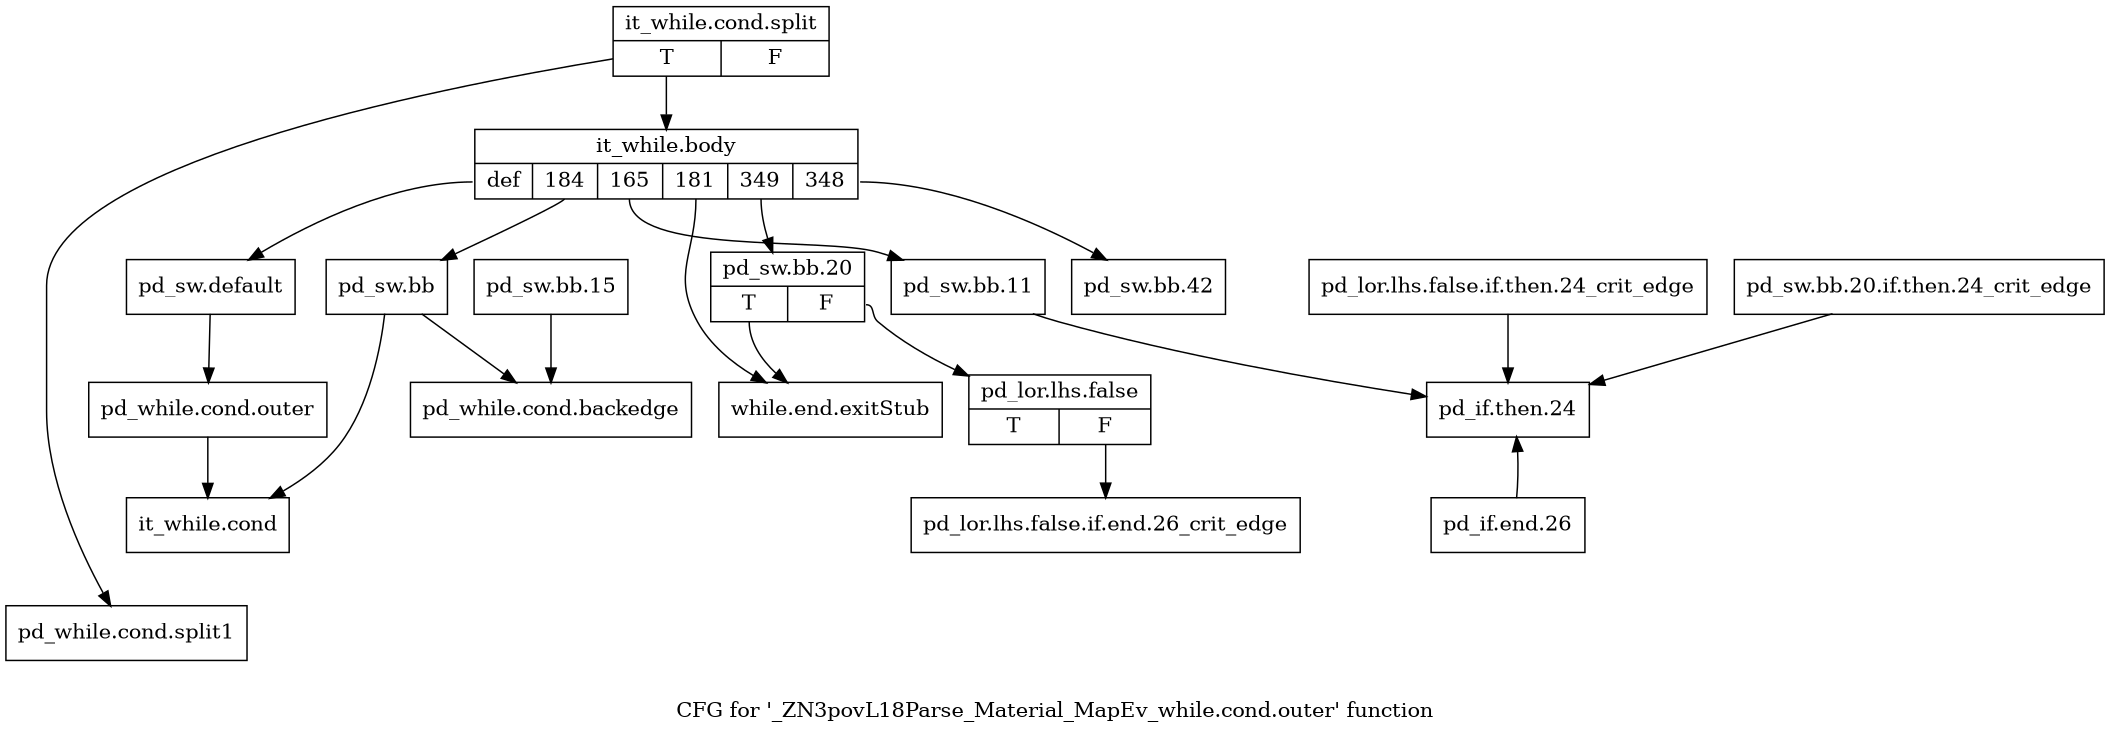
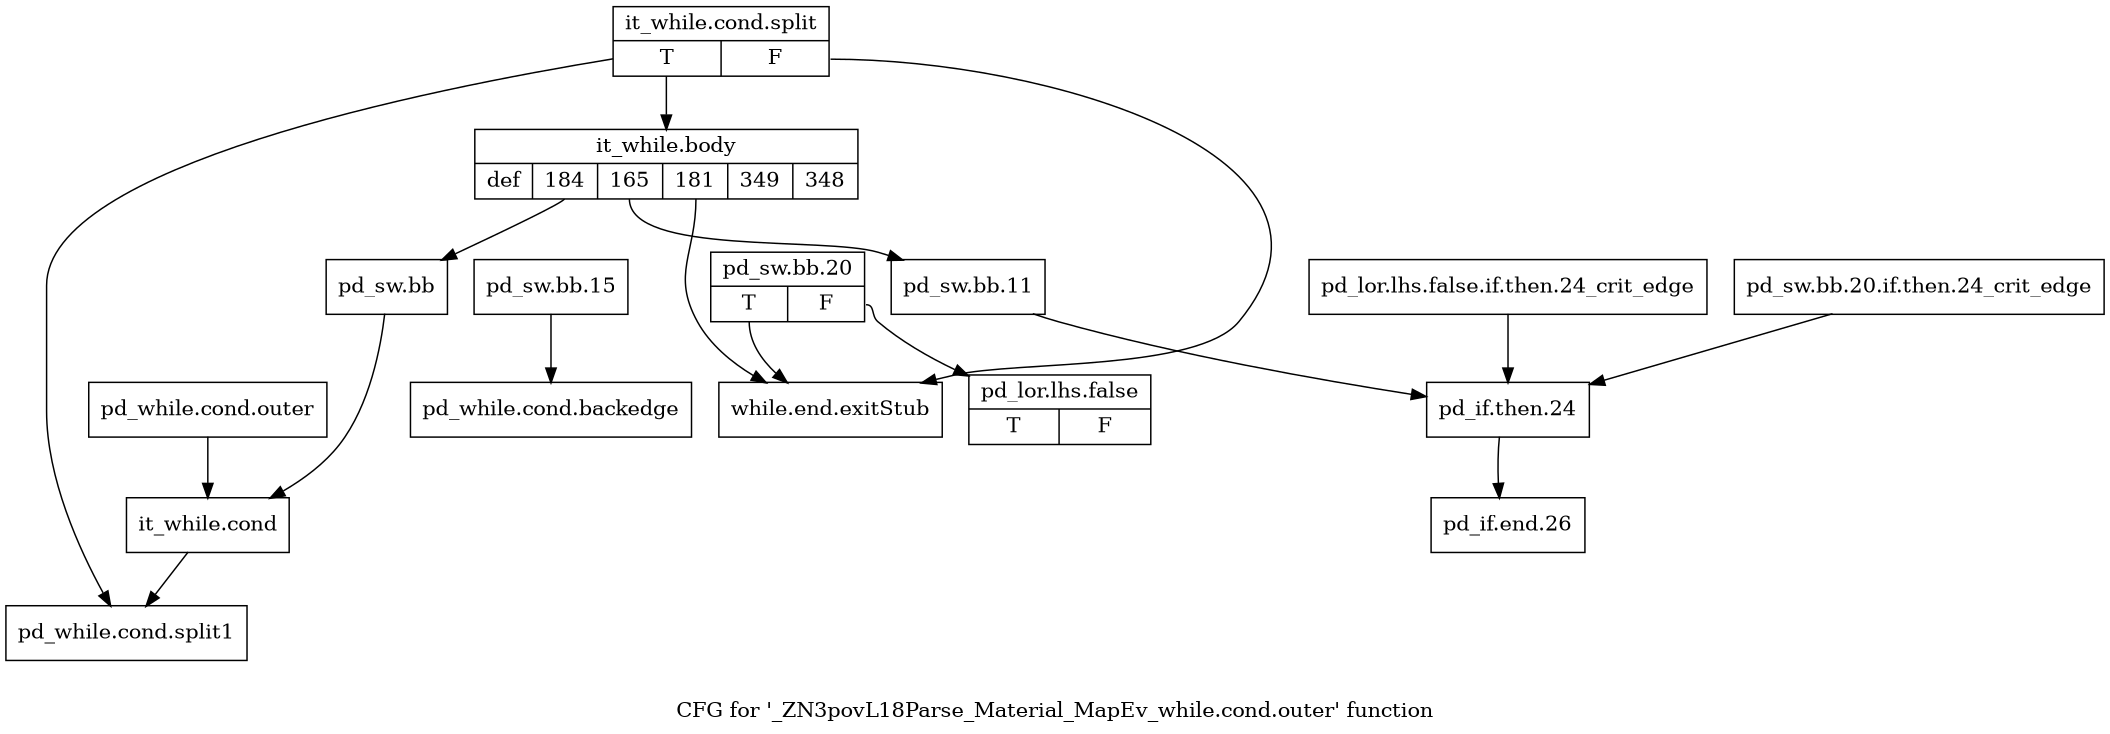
none -> (1250, 194)
(763, 219) -> none
(211, 287) -> none
(1149, 287) -> none
(463, 344) -> none
(1518, 475) -> (1498, 460)
(1106, 525) -> none
none -> (172, 573)
